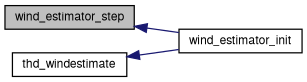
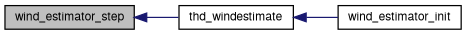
(163, 30) -> (163, 17)
